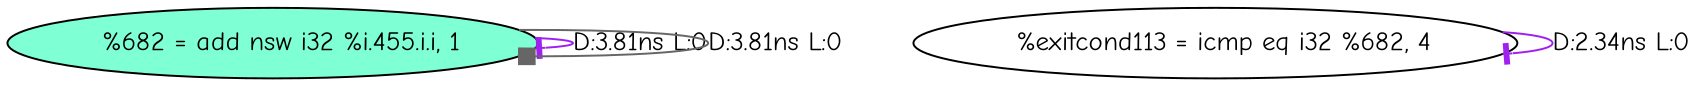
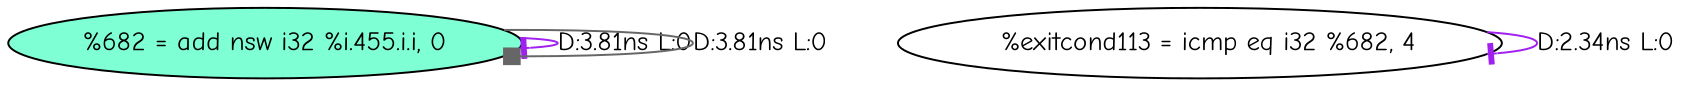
(273, 43) -> (265, 43)
